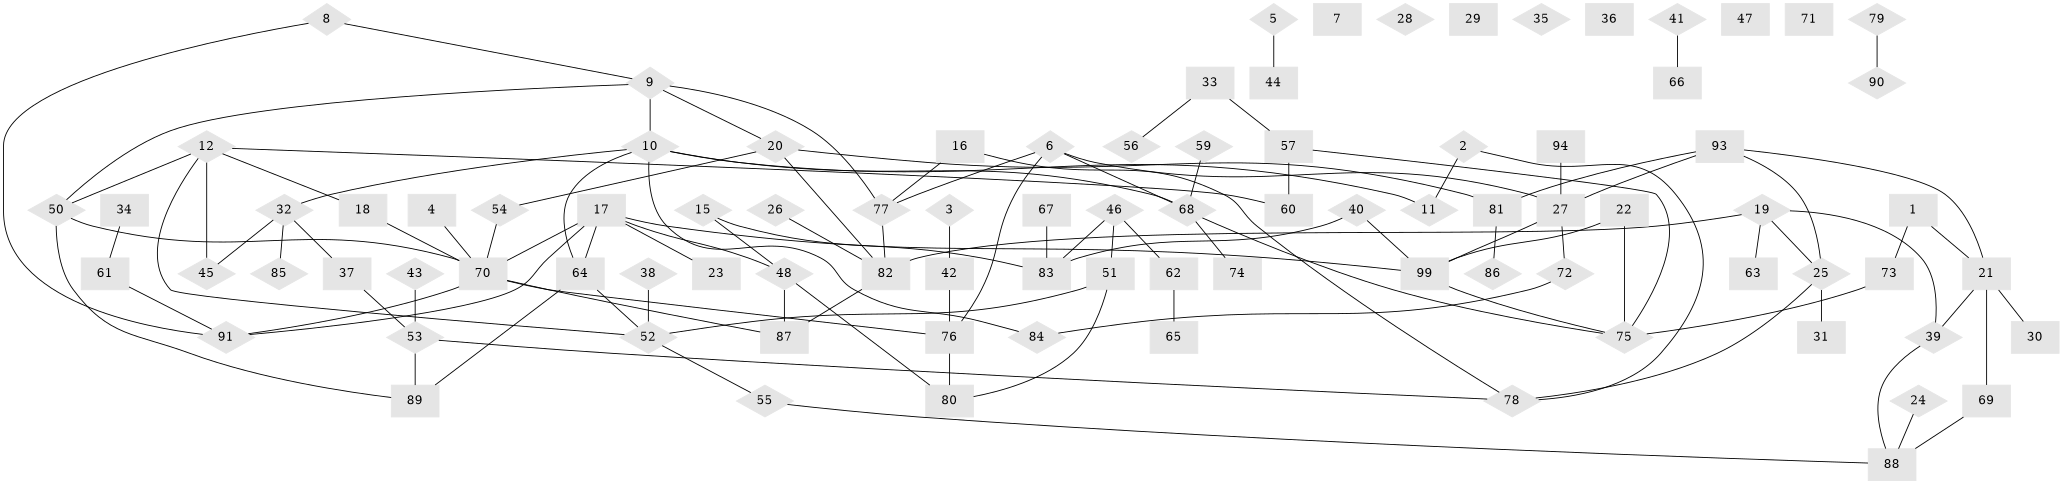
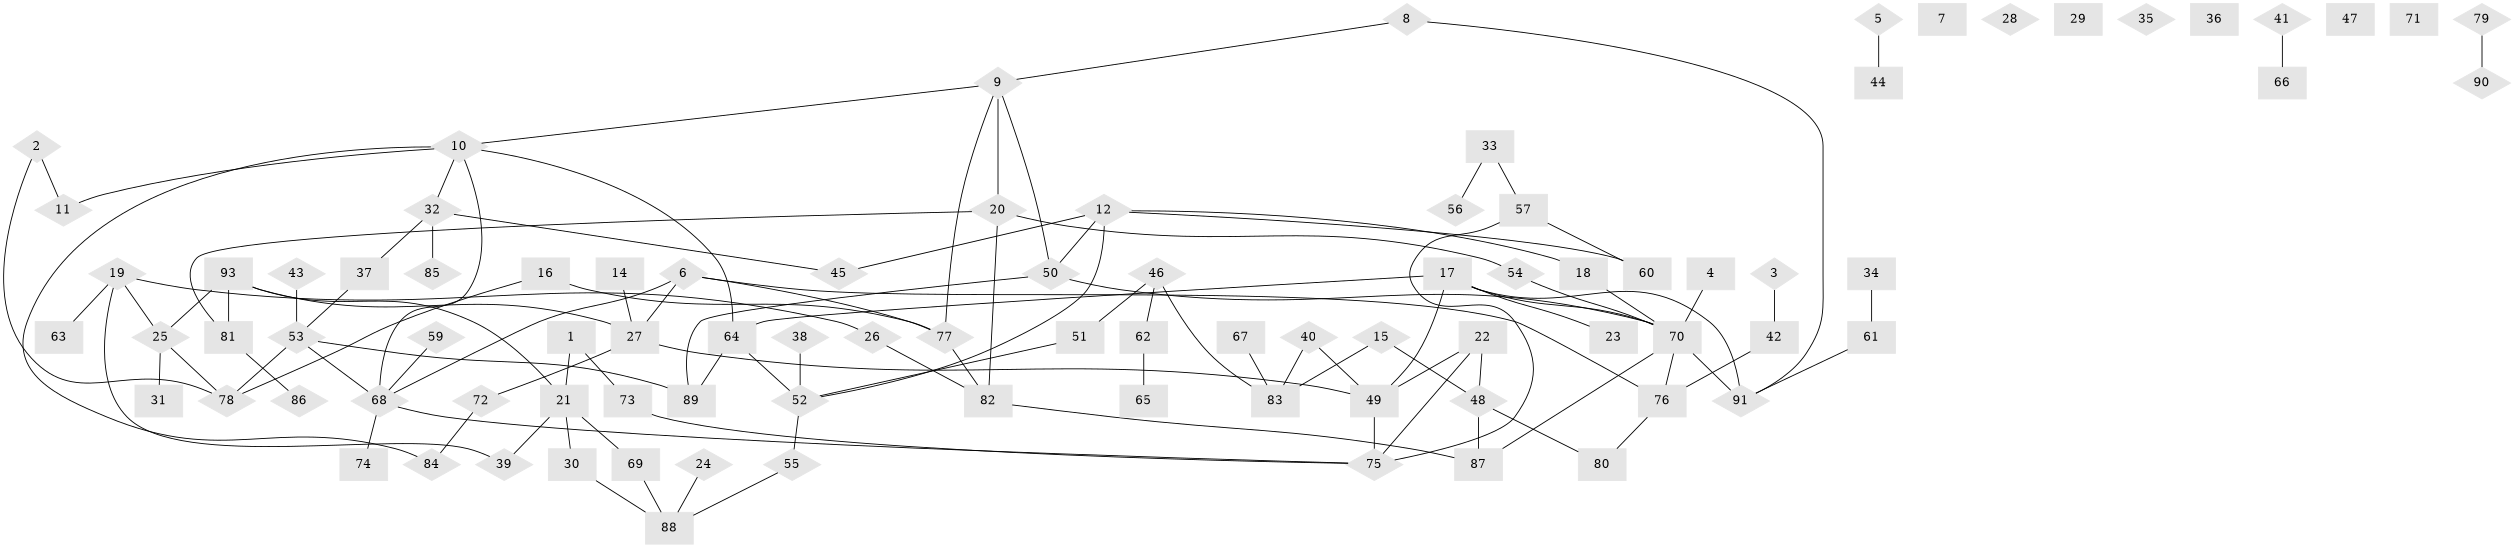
(1561, 147) -> (620, 274)
(1325, 233) -> (498, 296)
(668, 236) -> (1481, 370)
(1425, 274) -> (1374, 401)
(1059, 365) -> none
none -> (338, 369)
(1881, 390) -> (621, 496)
